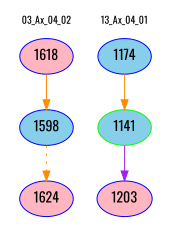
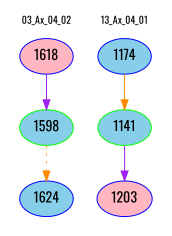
(46, 87) -> (46, 87)
(46, 128) -> (46, 128)
(46, 199) -> (46, 199)
